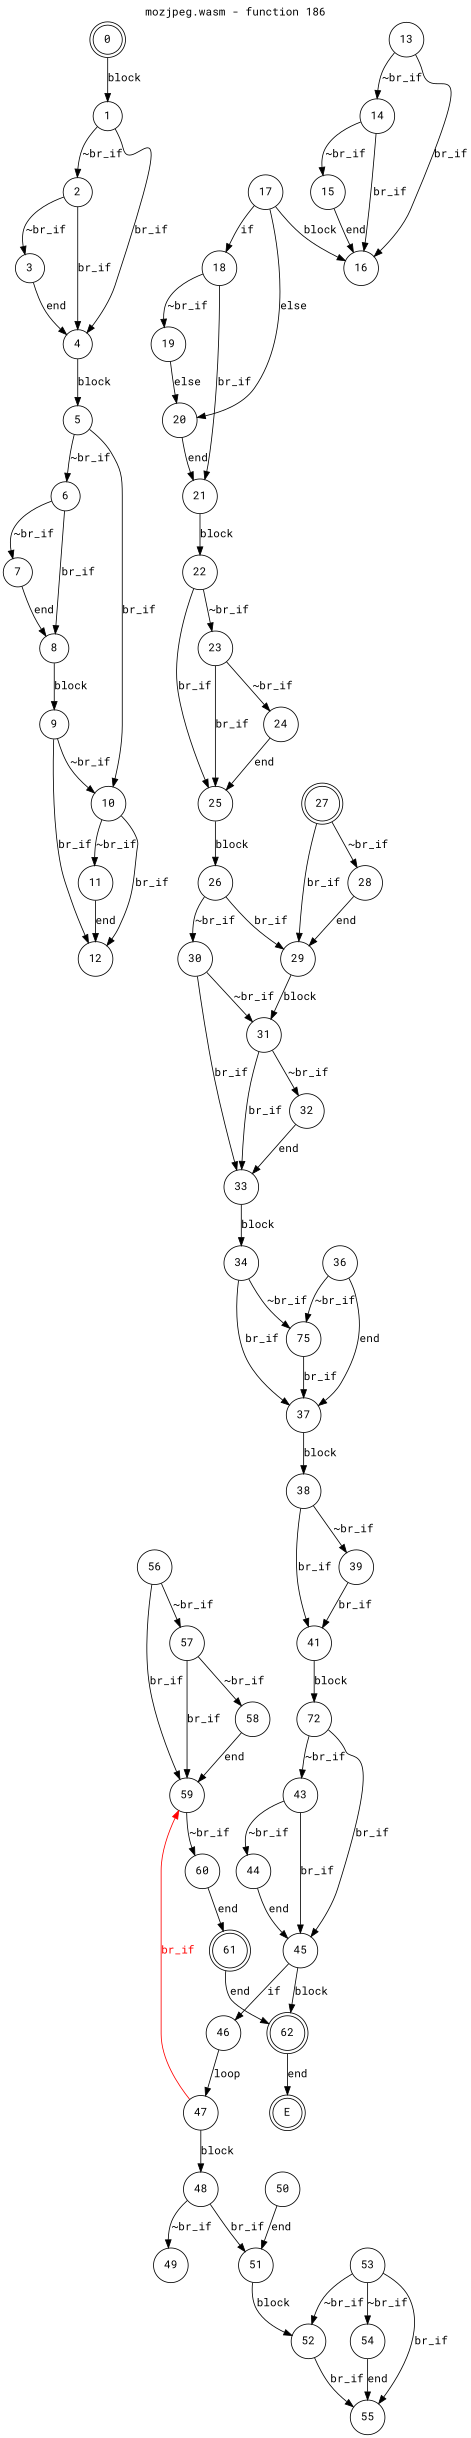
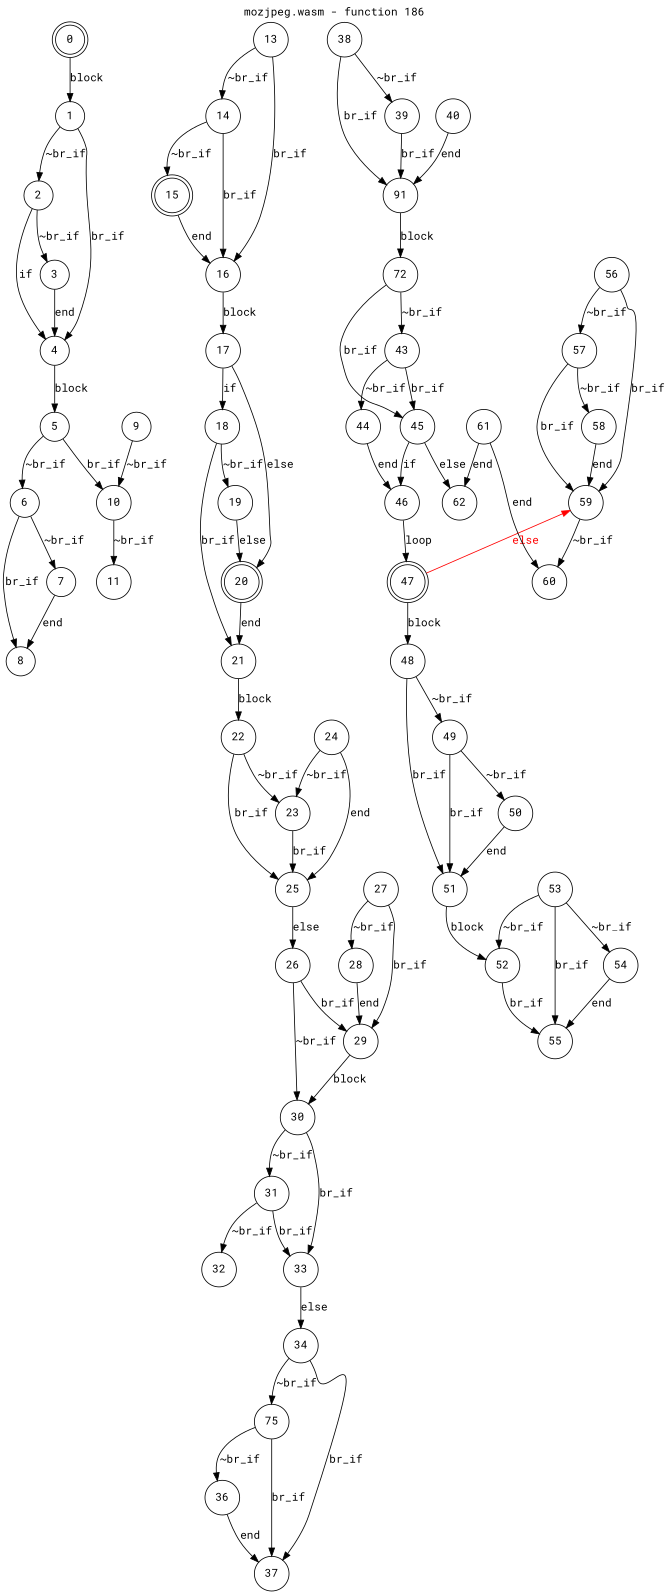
none -> (453, 116)
(328, 192) -> (172, 195)
(303, 236) -> (223, 309)
(95, 268) -> (26, 275)
(180, 420) -> (242, 582)
(54, 682) -> none
(245, 683) -> (307, 768)
none -> (480, 772)
(322, 804) -> (381, 889)
none -> (450, 809)
(232, 845) -> (307, 927)
(96, 959) -> none
(283, 993) -> (332, 1076)
(277, 1146) -> none
(258, 1225) -> (315, 1308)
(316, 1294) -> (228, 1444)
(304, 1449) -> none
(314, 1643) -> (400, 195)
(214, 1906) -> (508, 504)
(267, 1912) -> (375, 464)
(178, 1951) -> (526, 541)
(230, 1951) -> (484, 427)
(312, 1992) -> (453, 465)
(287, 2033) -> (460, 503)
(201, 2113) -> (408, 582)
(287, 2113) -> none
